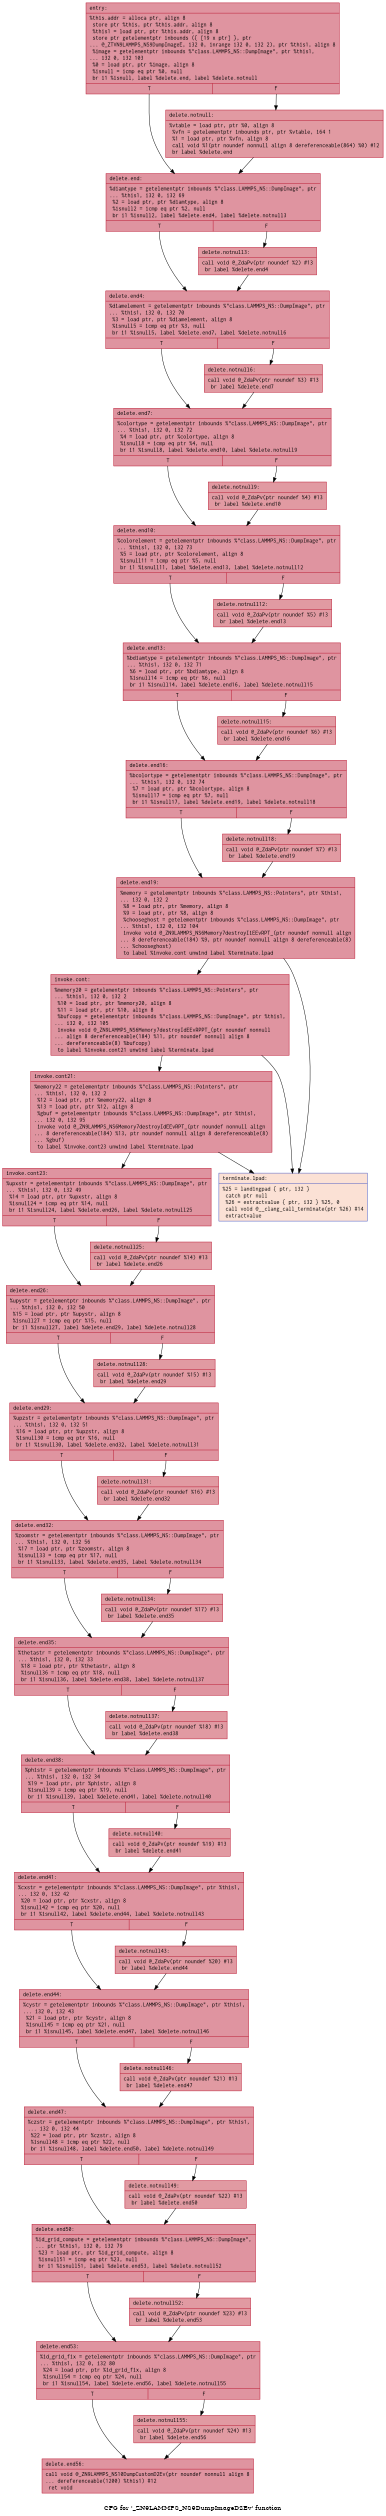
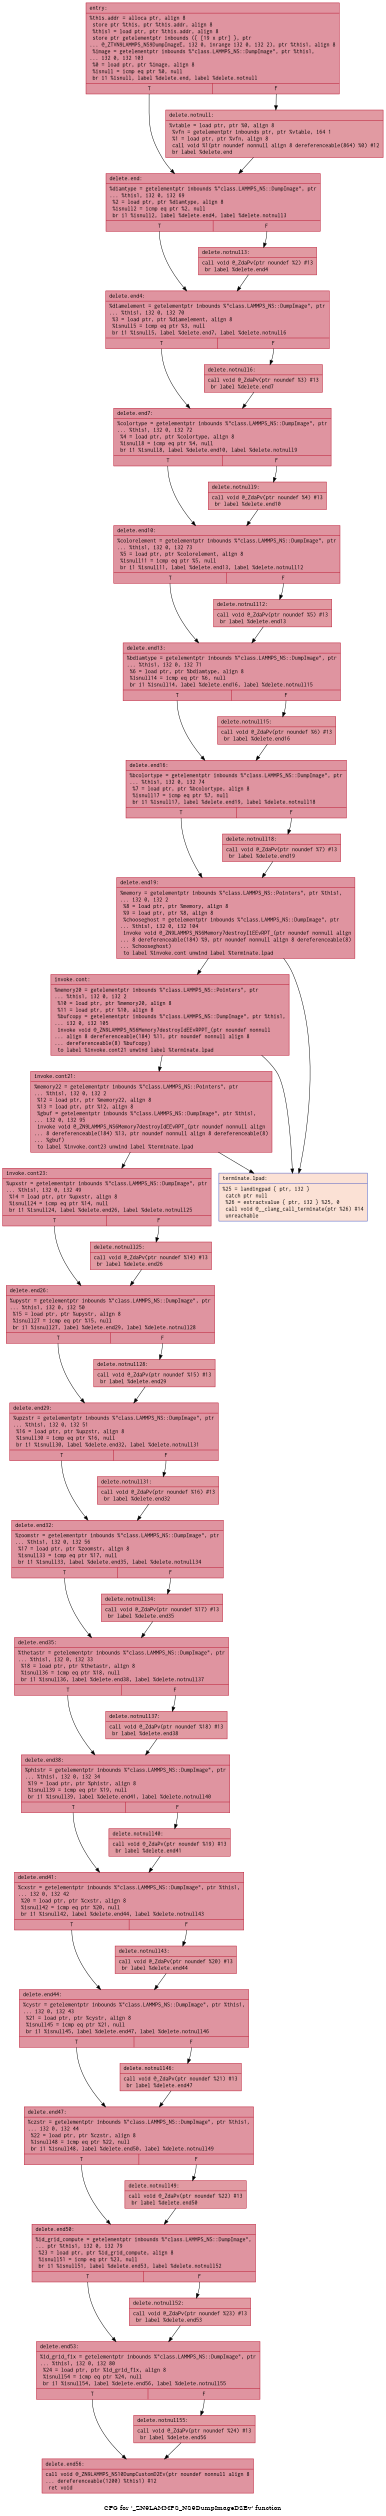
(242, 1216) -> (241, 1216)
